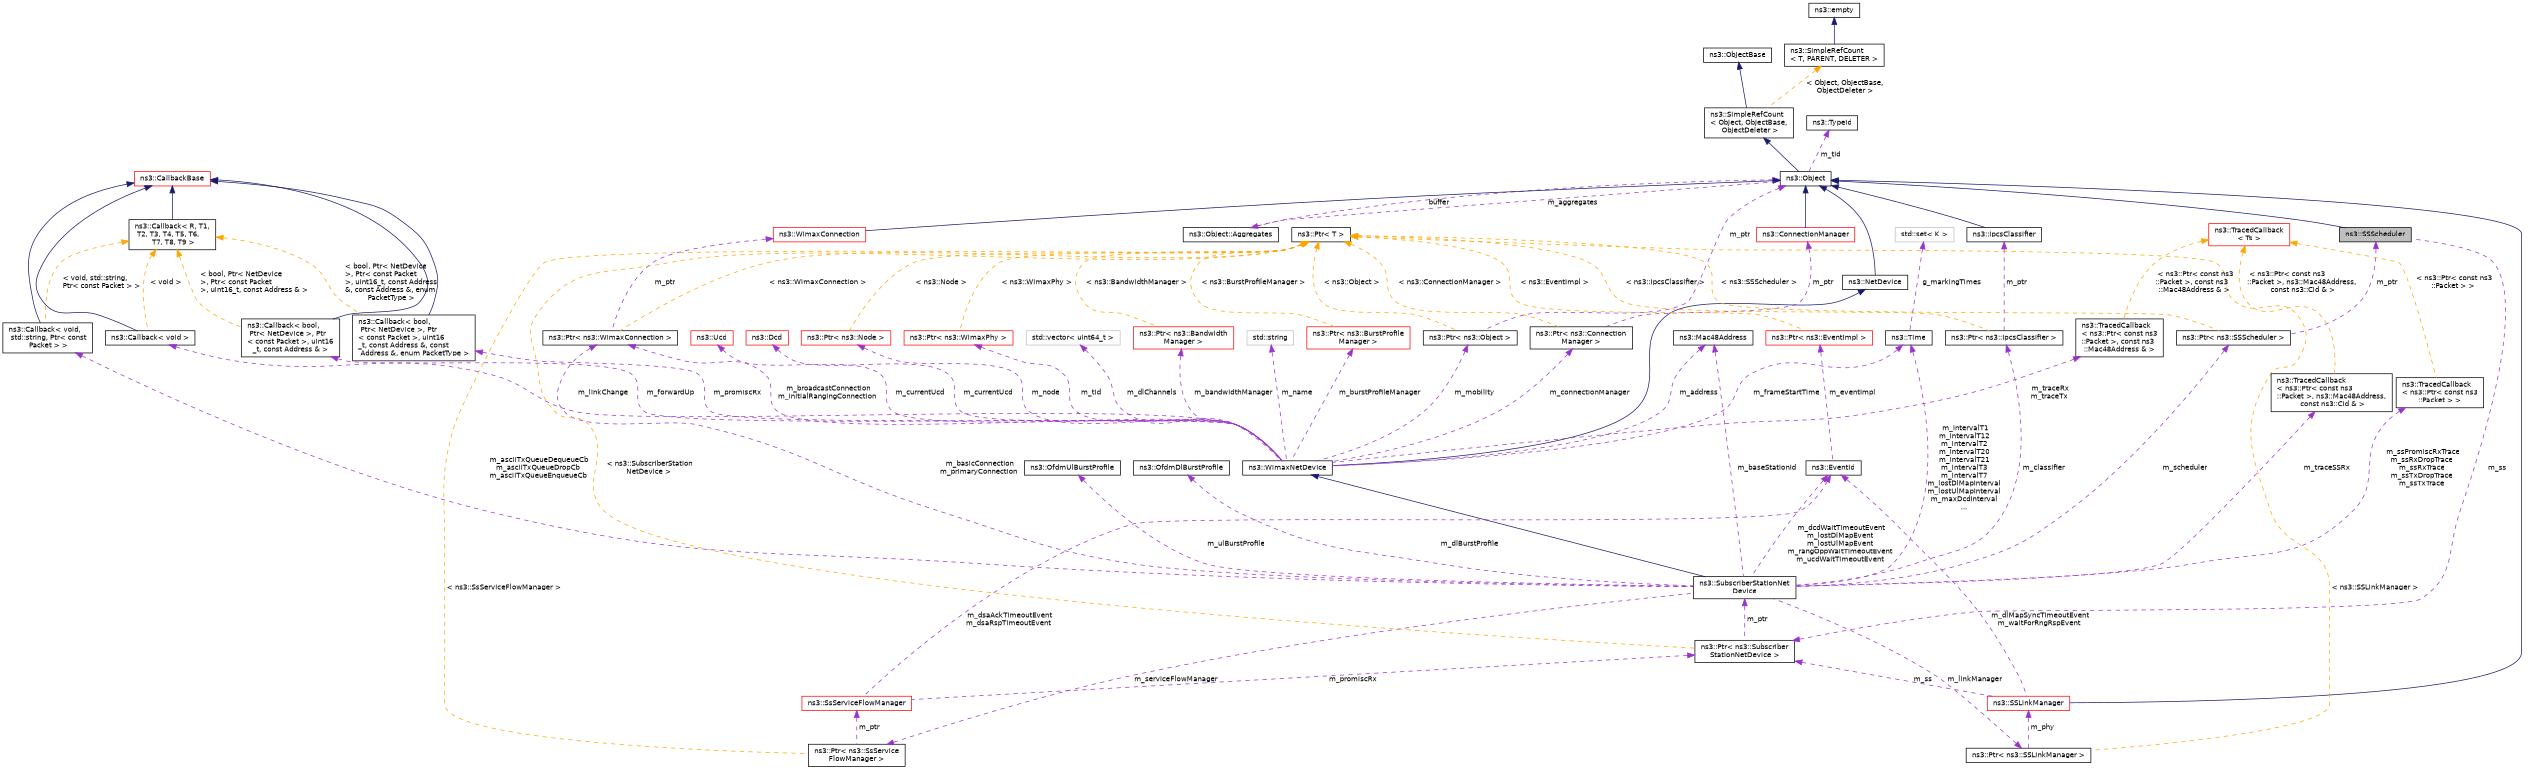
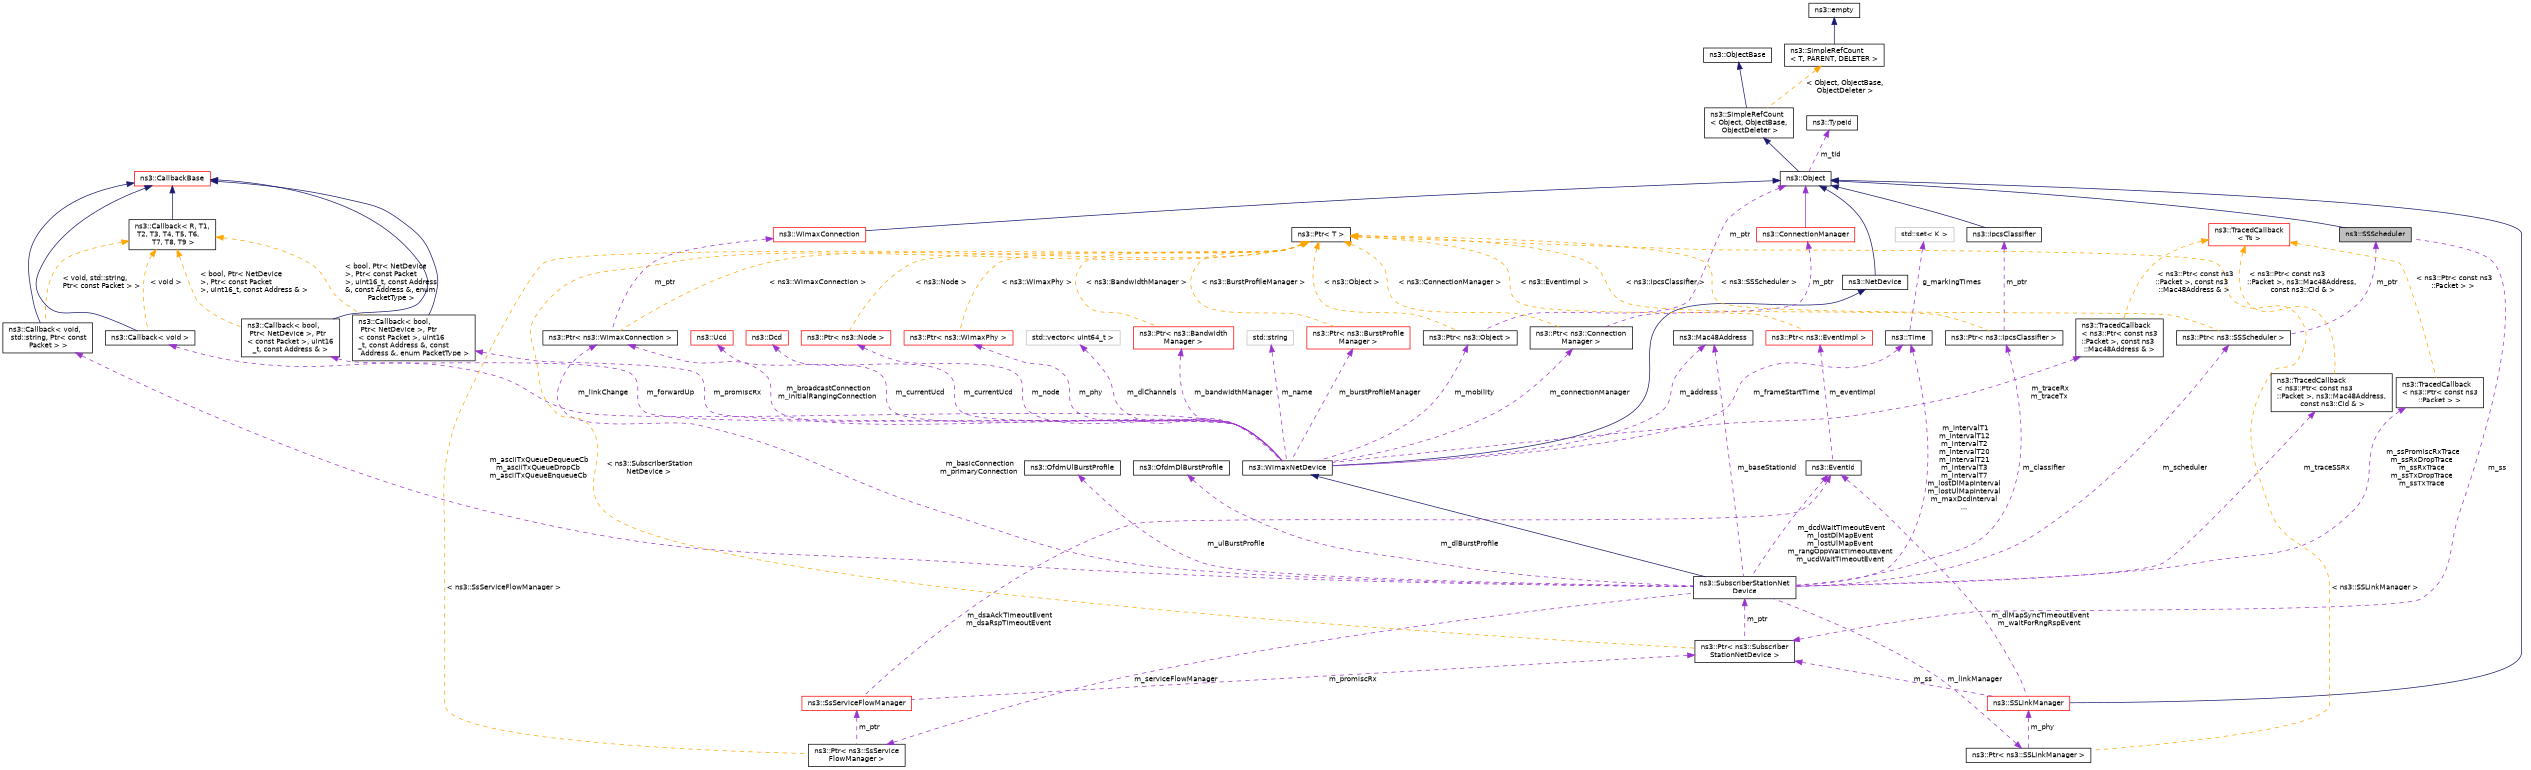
(1806, 210) -> (1806, 210)
(1231, 235) -> none
(1090, 393) -> (1090, 393)
